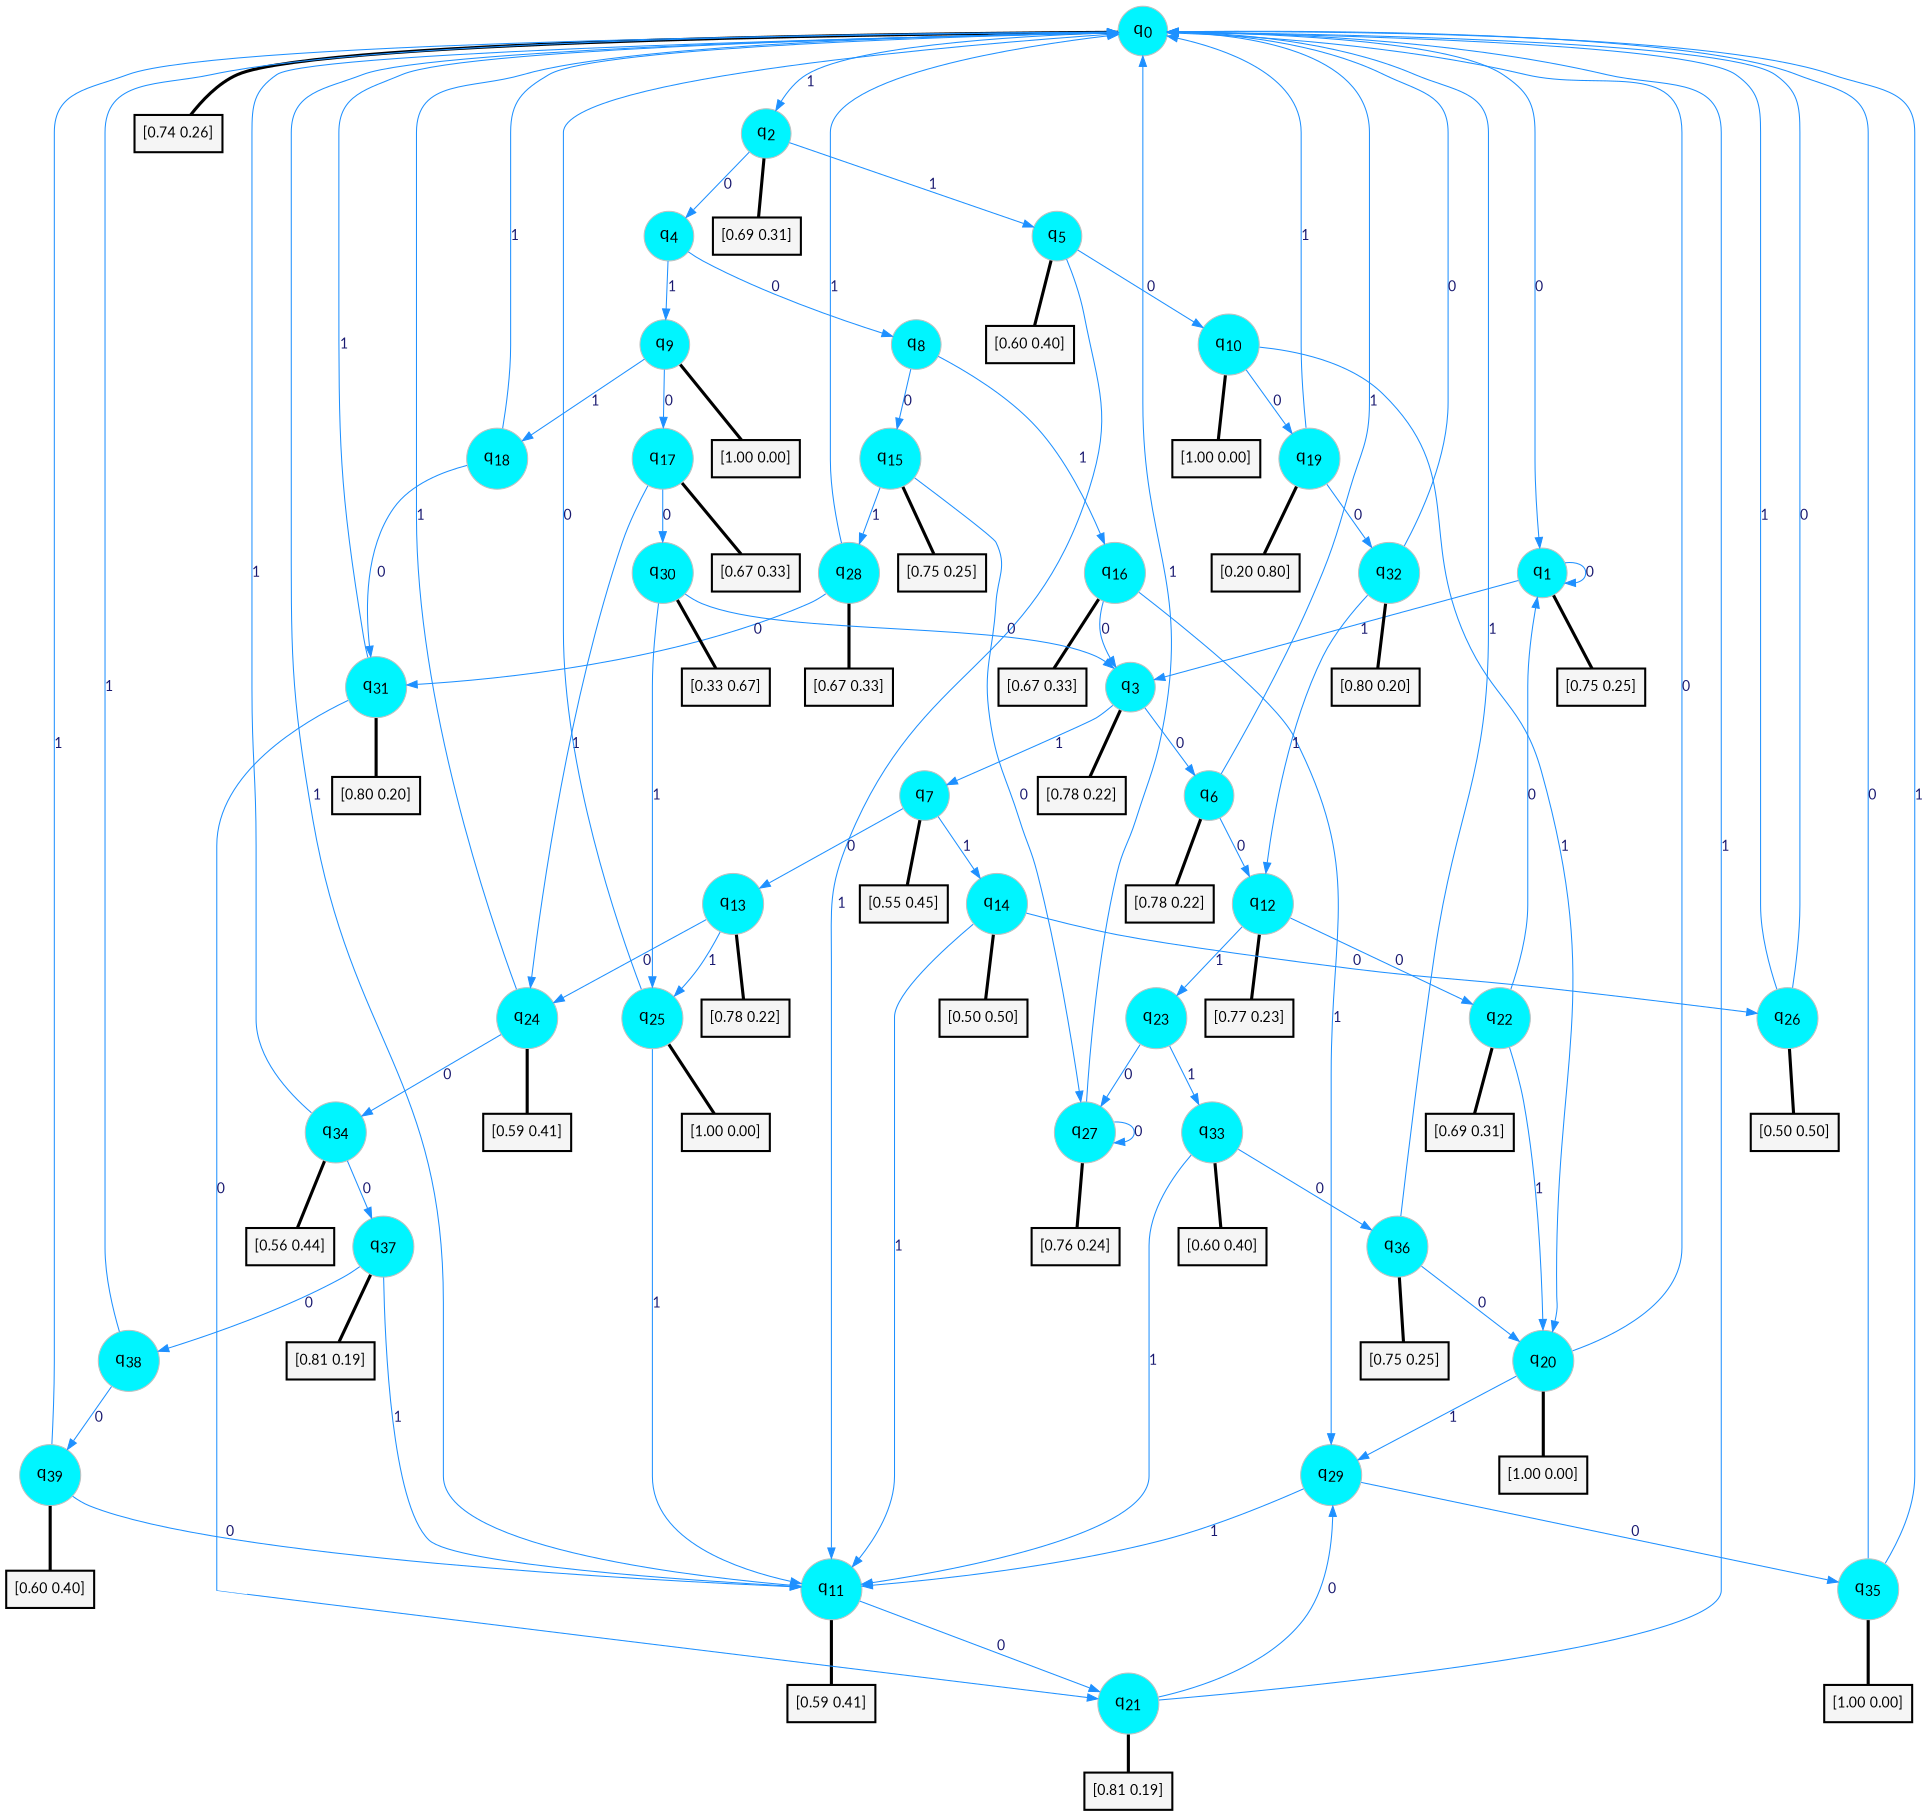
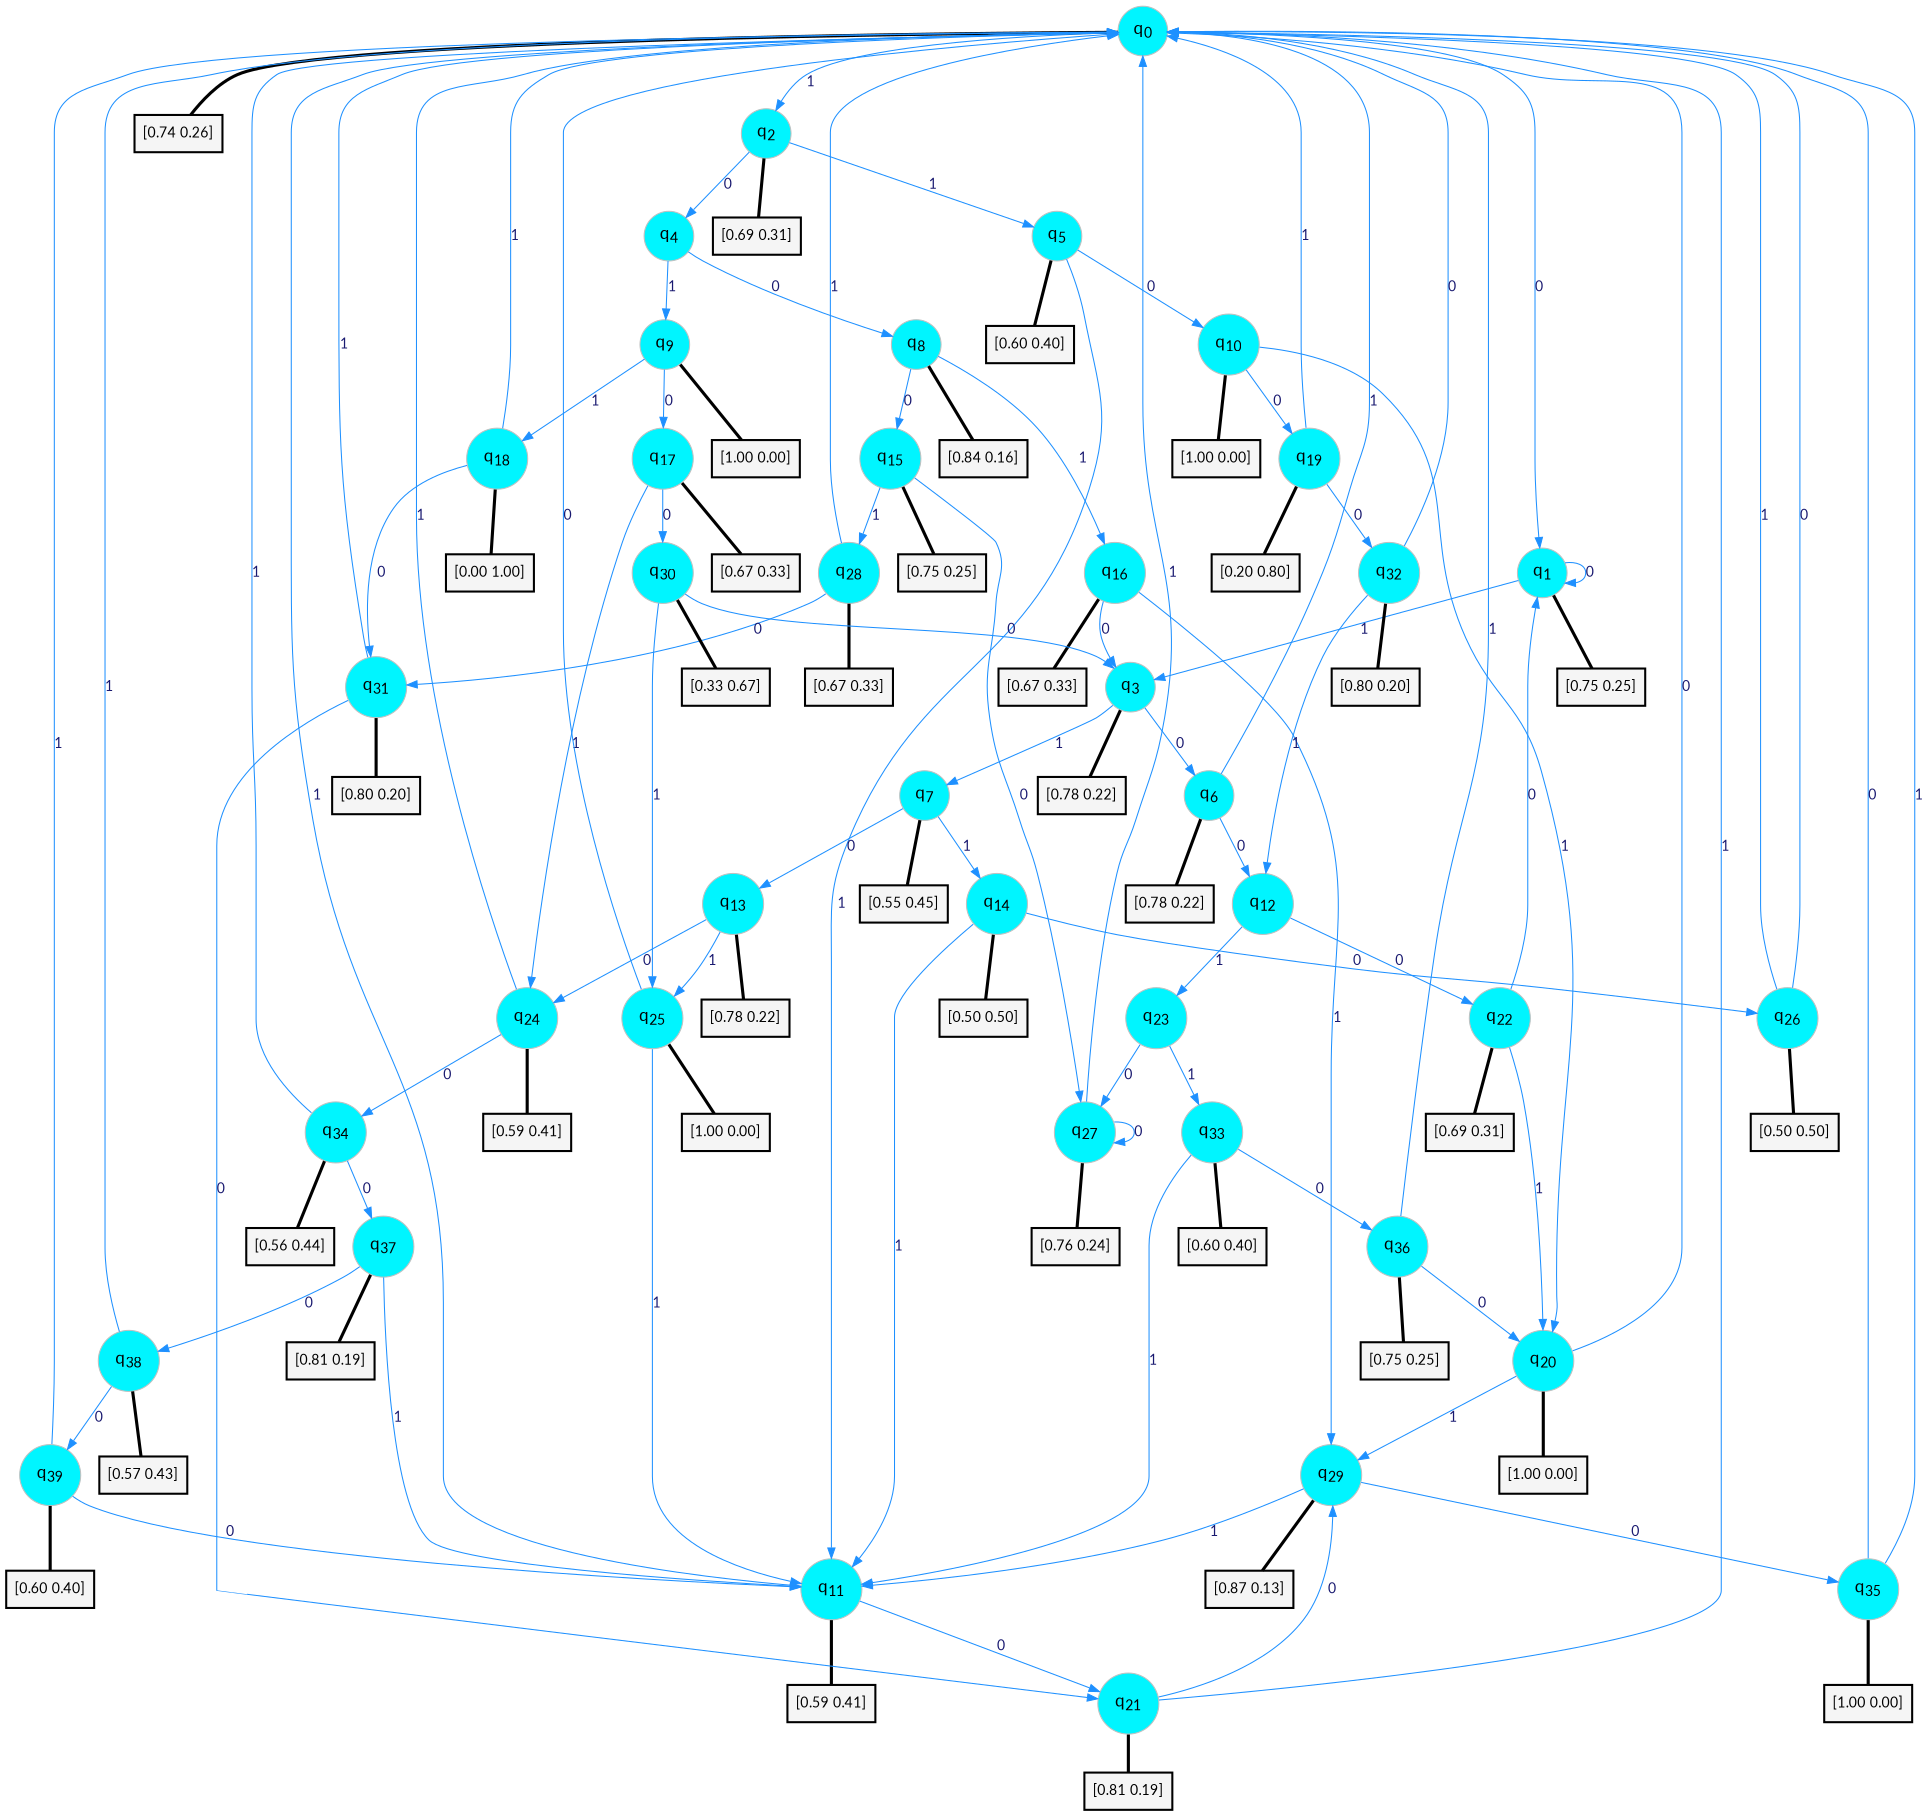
none -> (984, 459)
none -> (490, 573)
(1249, 1018) -> none
none -> (143, 1475)
none -> (1249, 1589)
